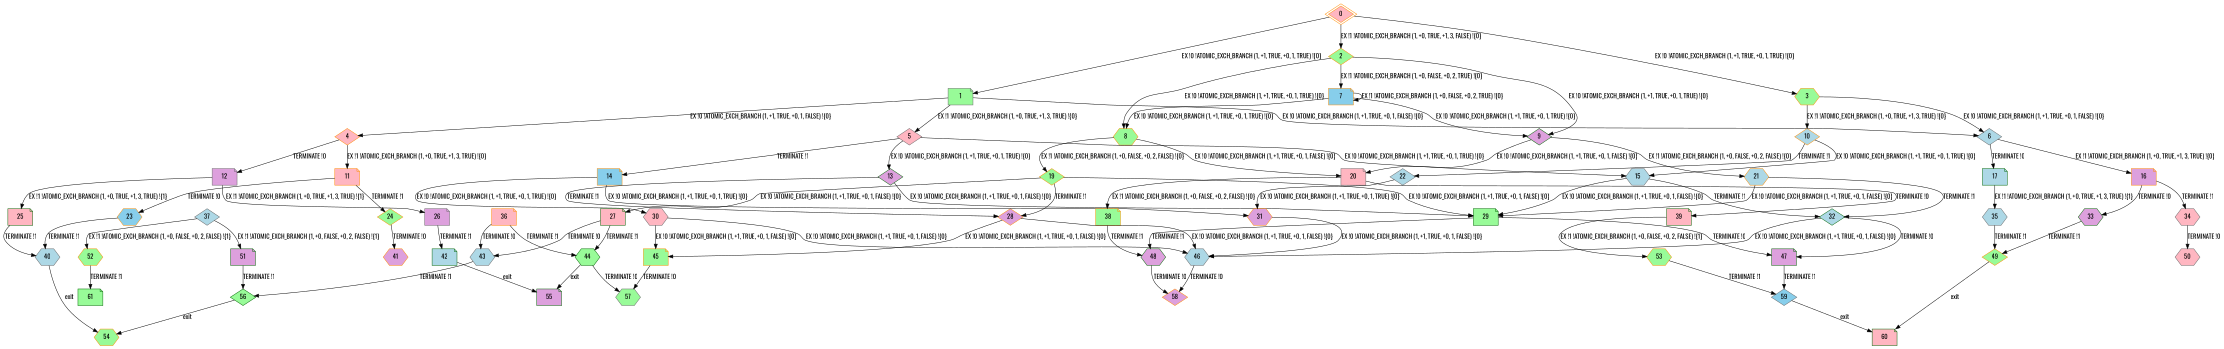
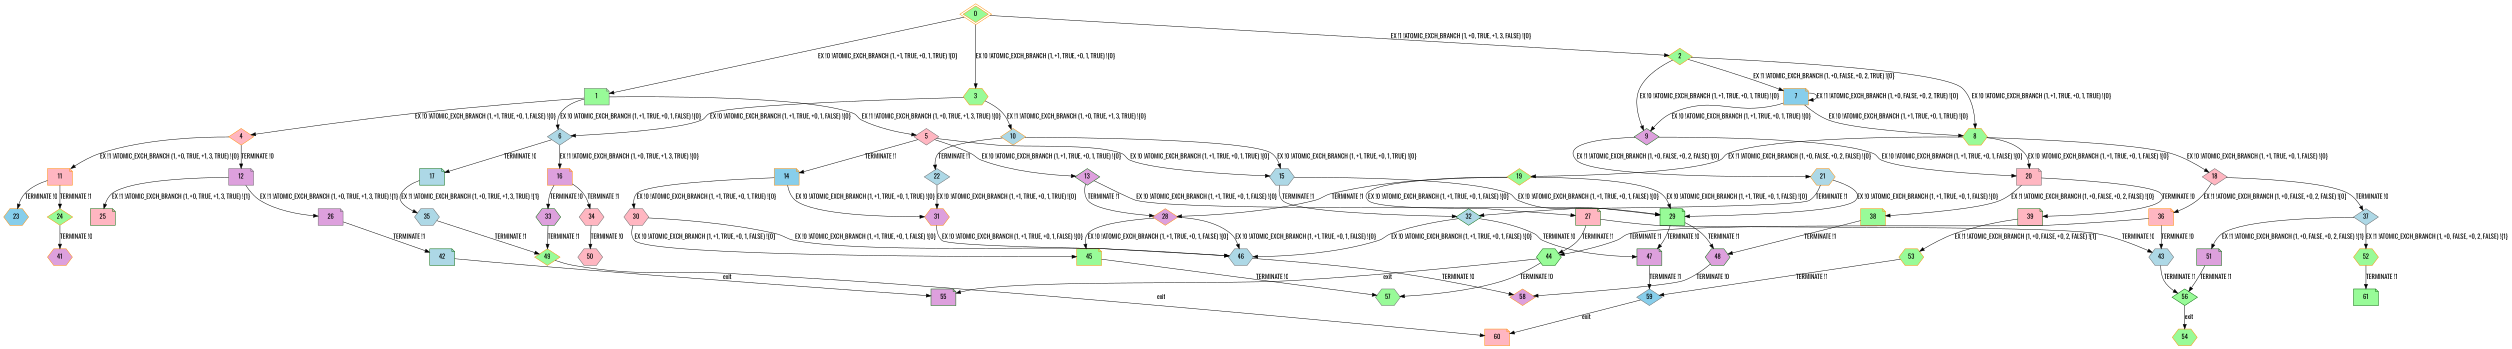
(1341, 14) -> (976, 14)
none -> (2215, 177)
(48, 257) -> none
(1885, 337) -> (1497, 337)
